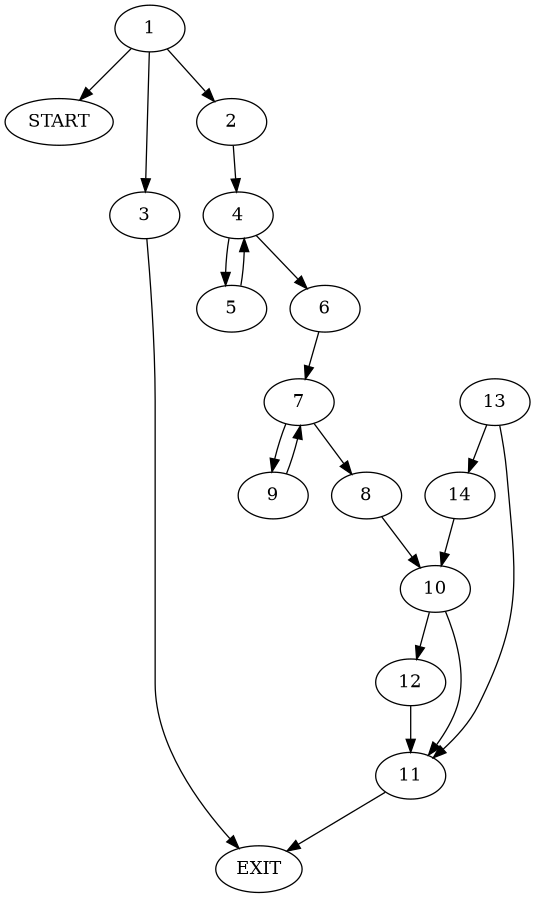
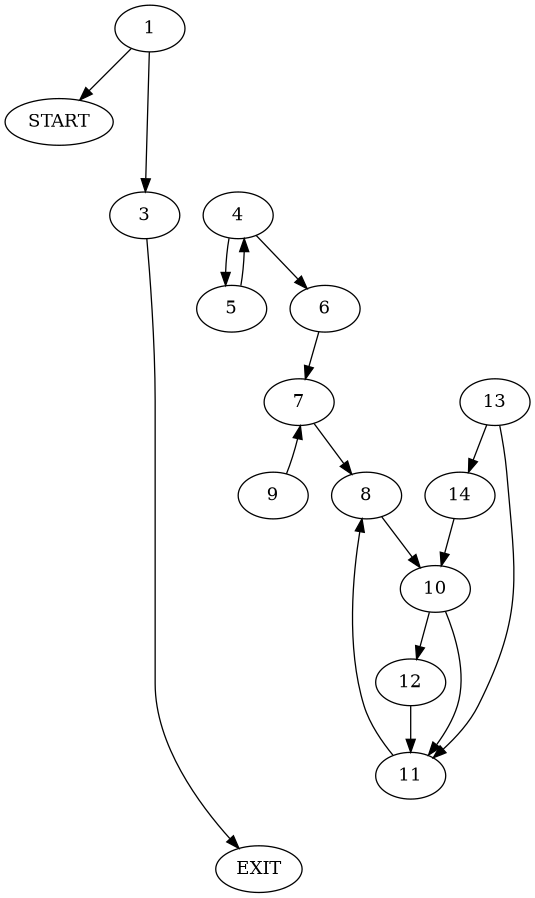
(232, 122) -> none
(280, 441) -> none
(342, 818) -> (354, 648)
